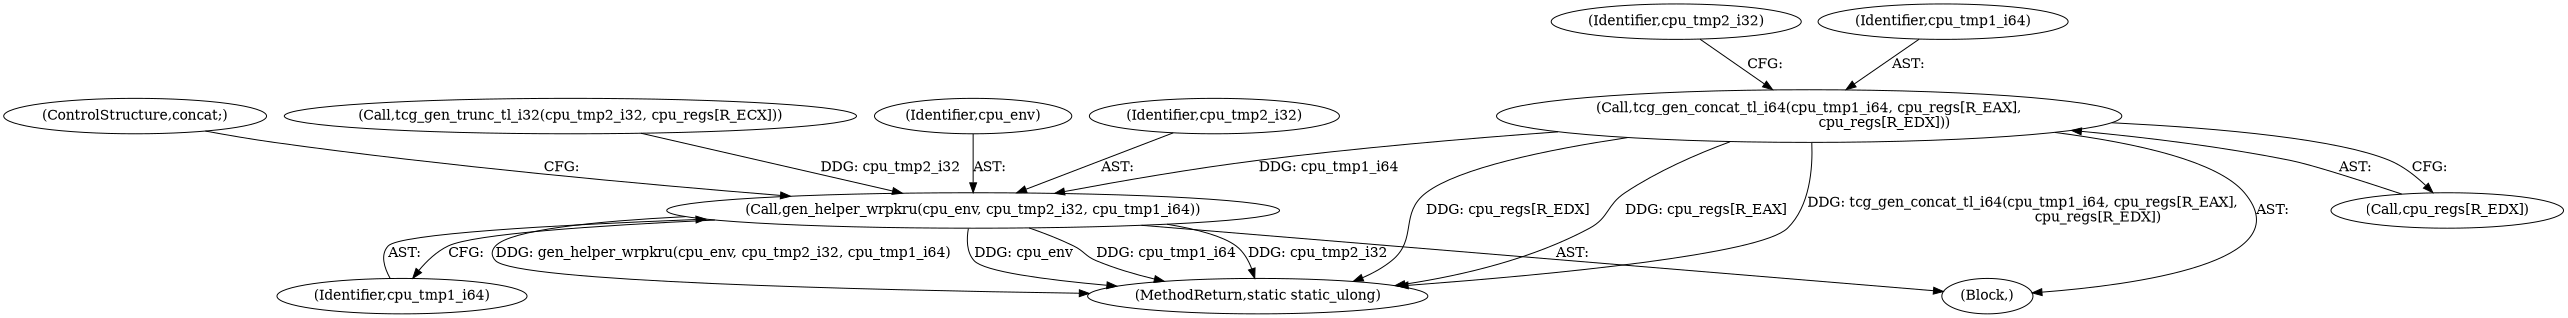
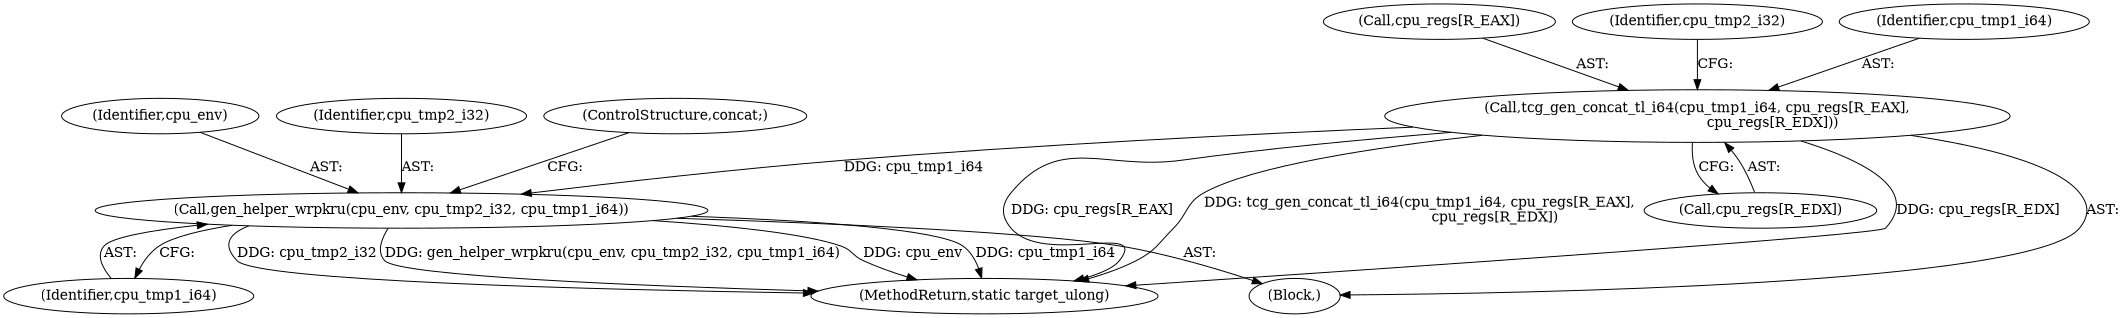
none -> (1439, 22)
(570, 116) -> none
(1258, 296) -> (984, 296)
